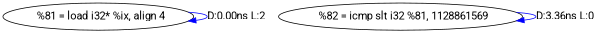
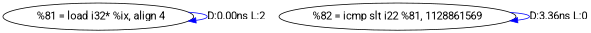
(401, 17) -> (397, 17)
